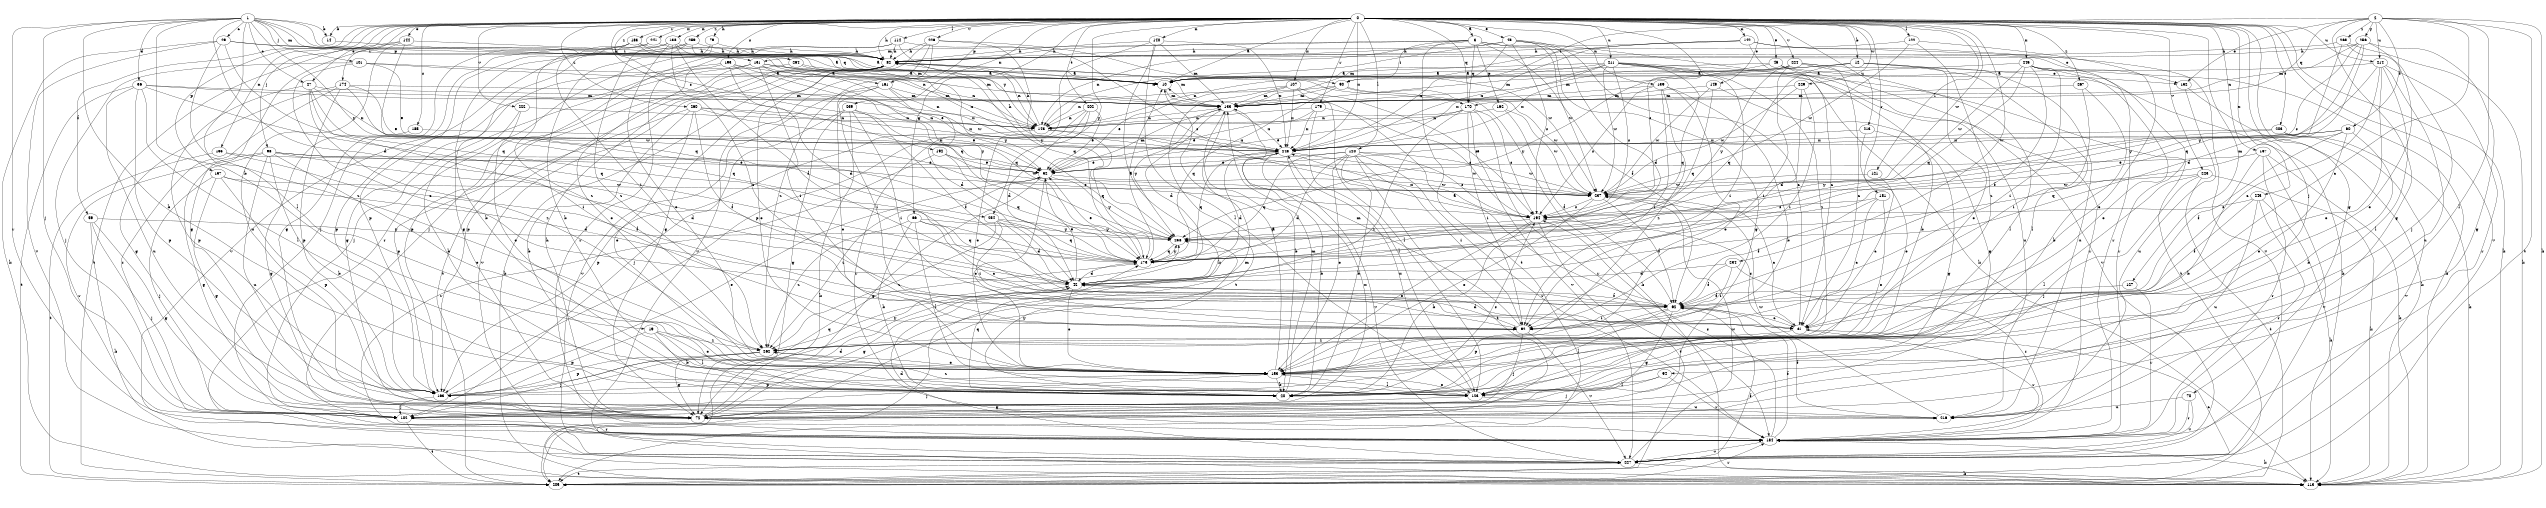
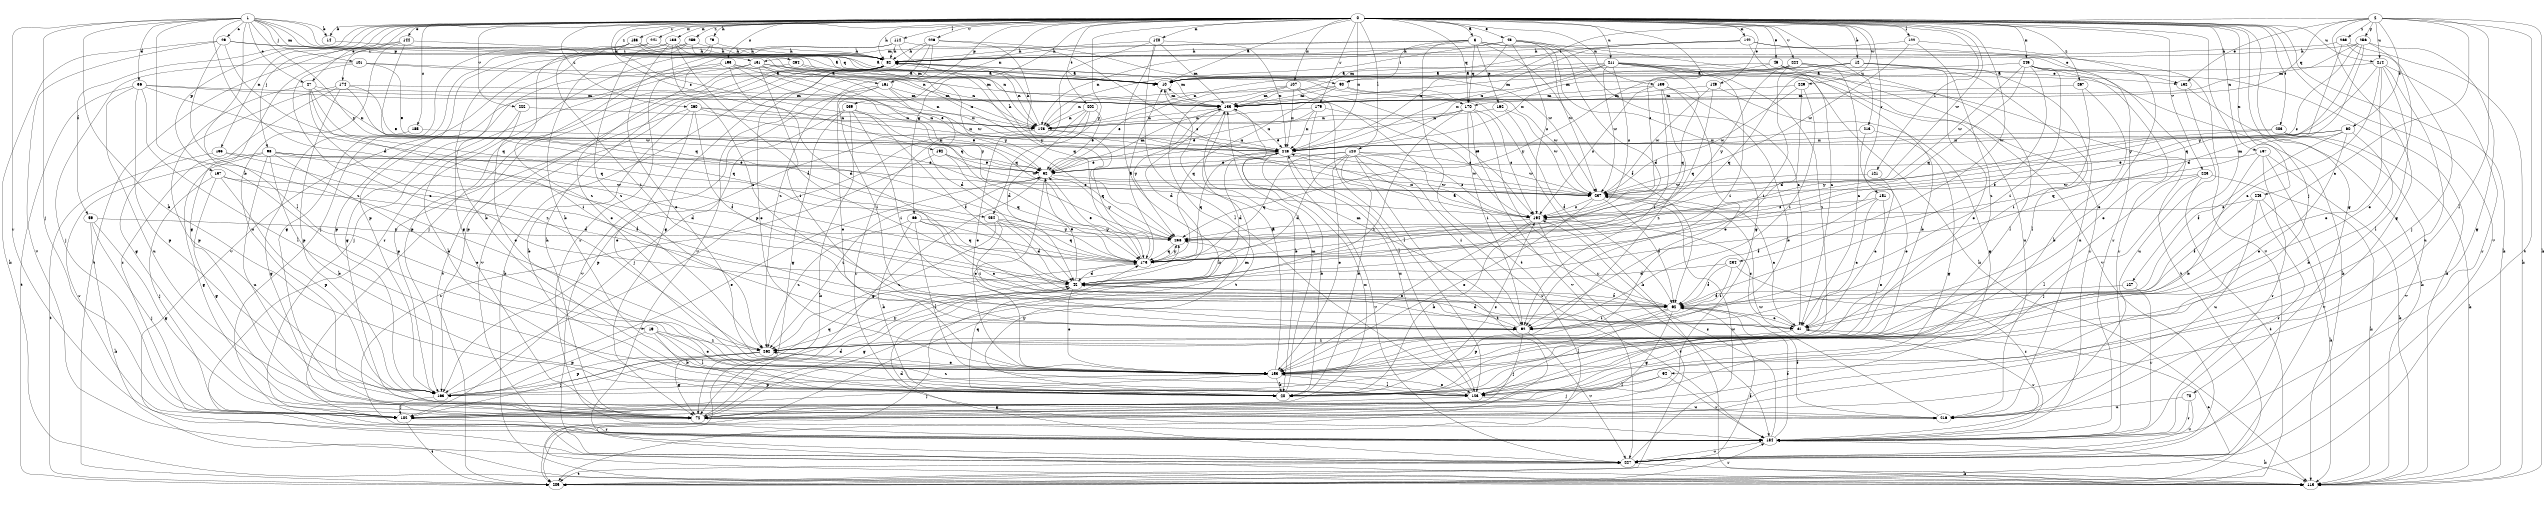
(1005, 85) -> (1005, 85)
